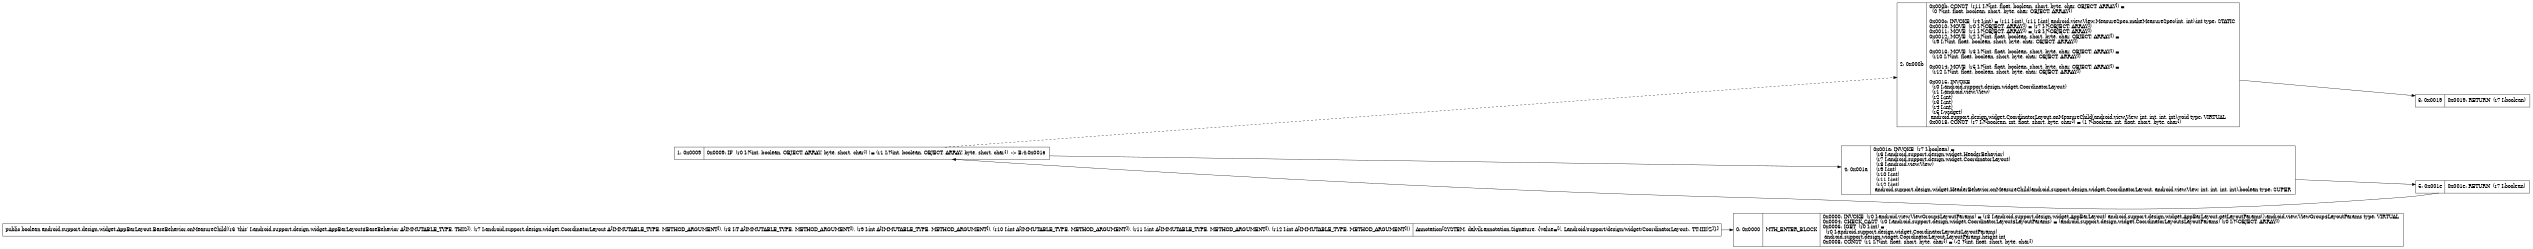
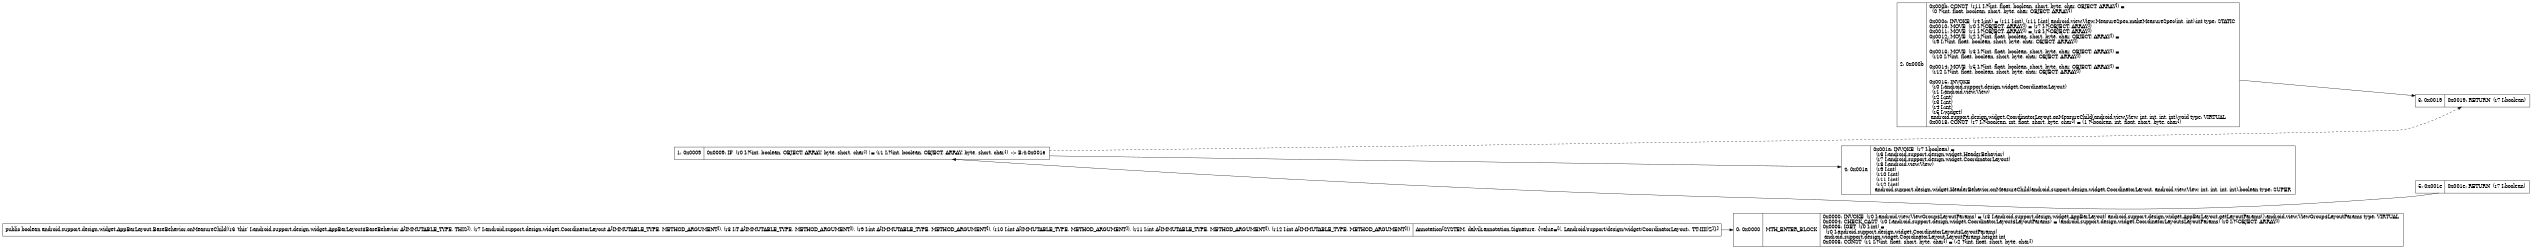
(1419, 112) -> (1756, 141)
(2354, 182) -> none
